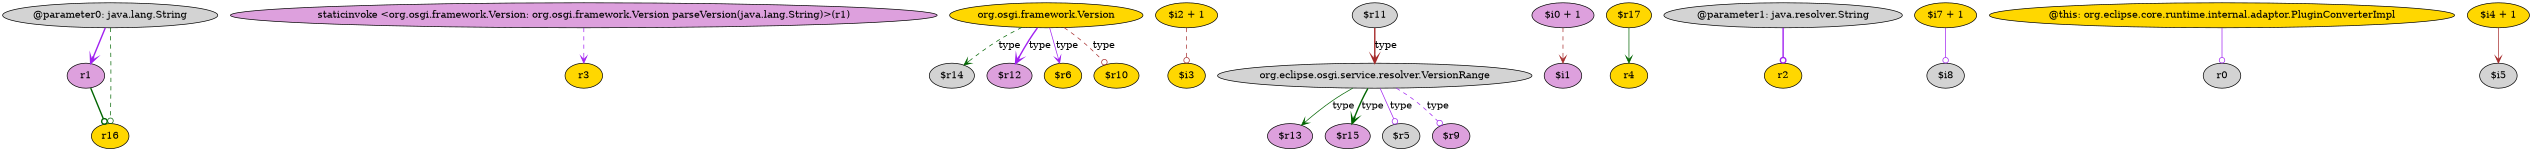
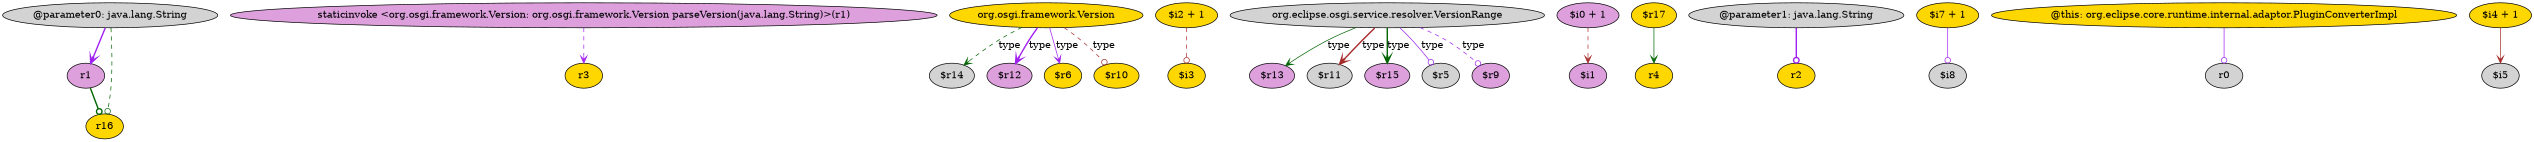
(1783, 15) -> (1796, 15)
(1375, 42) -> (1359, 43)
